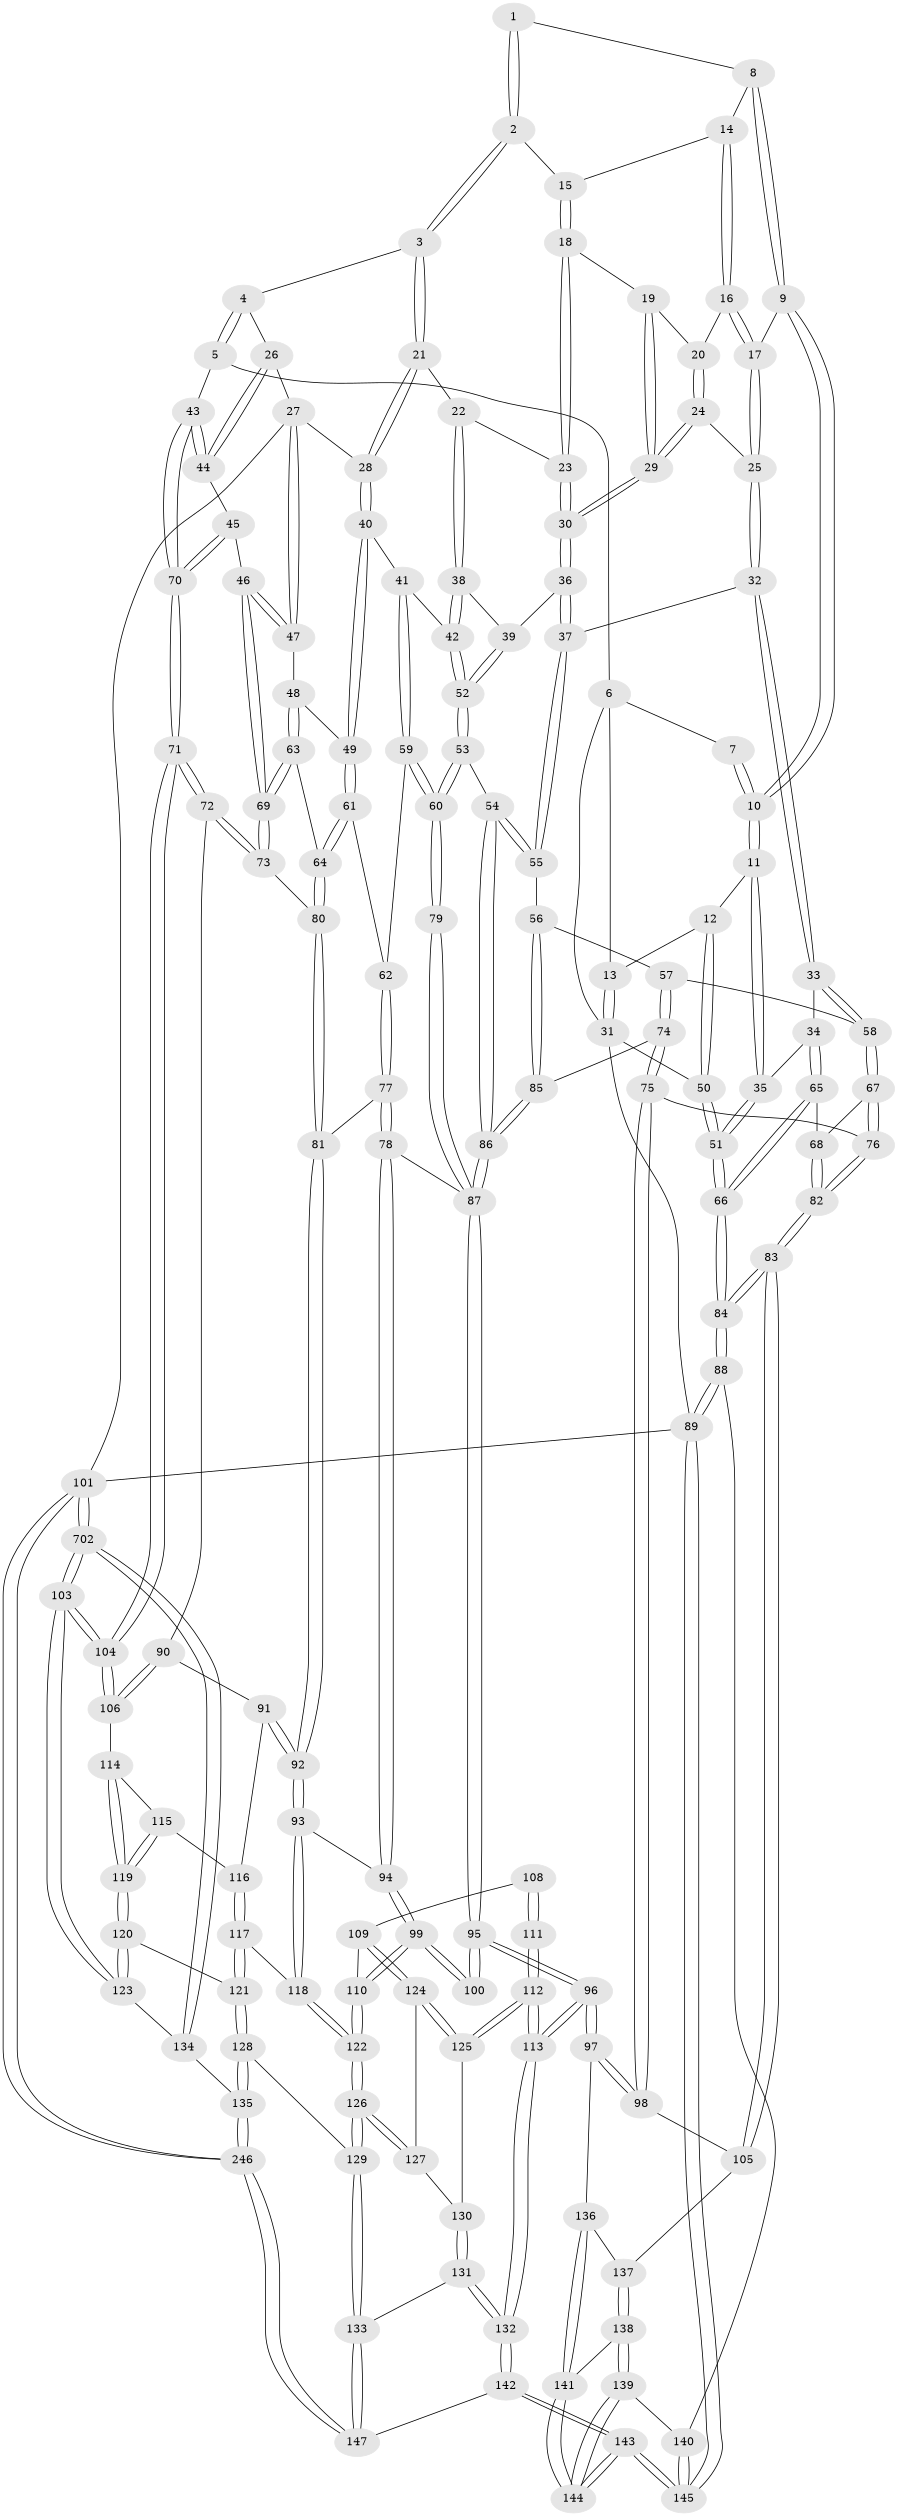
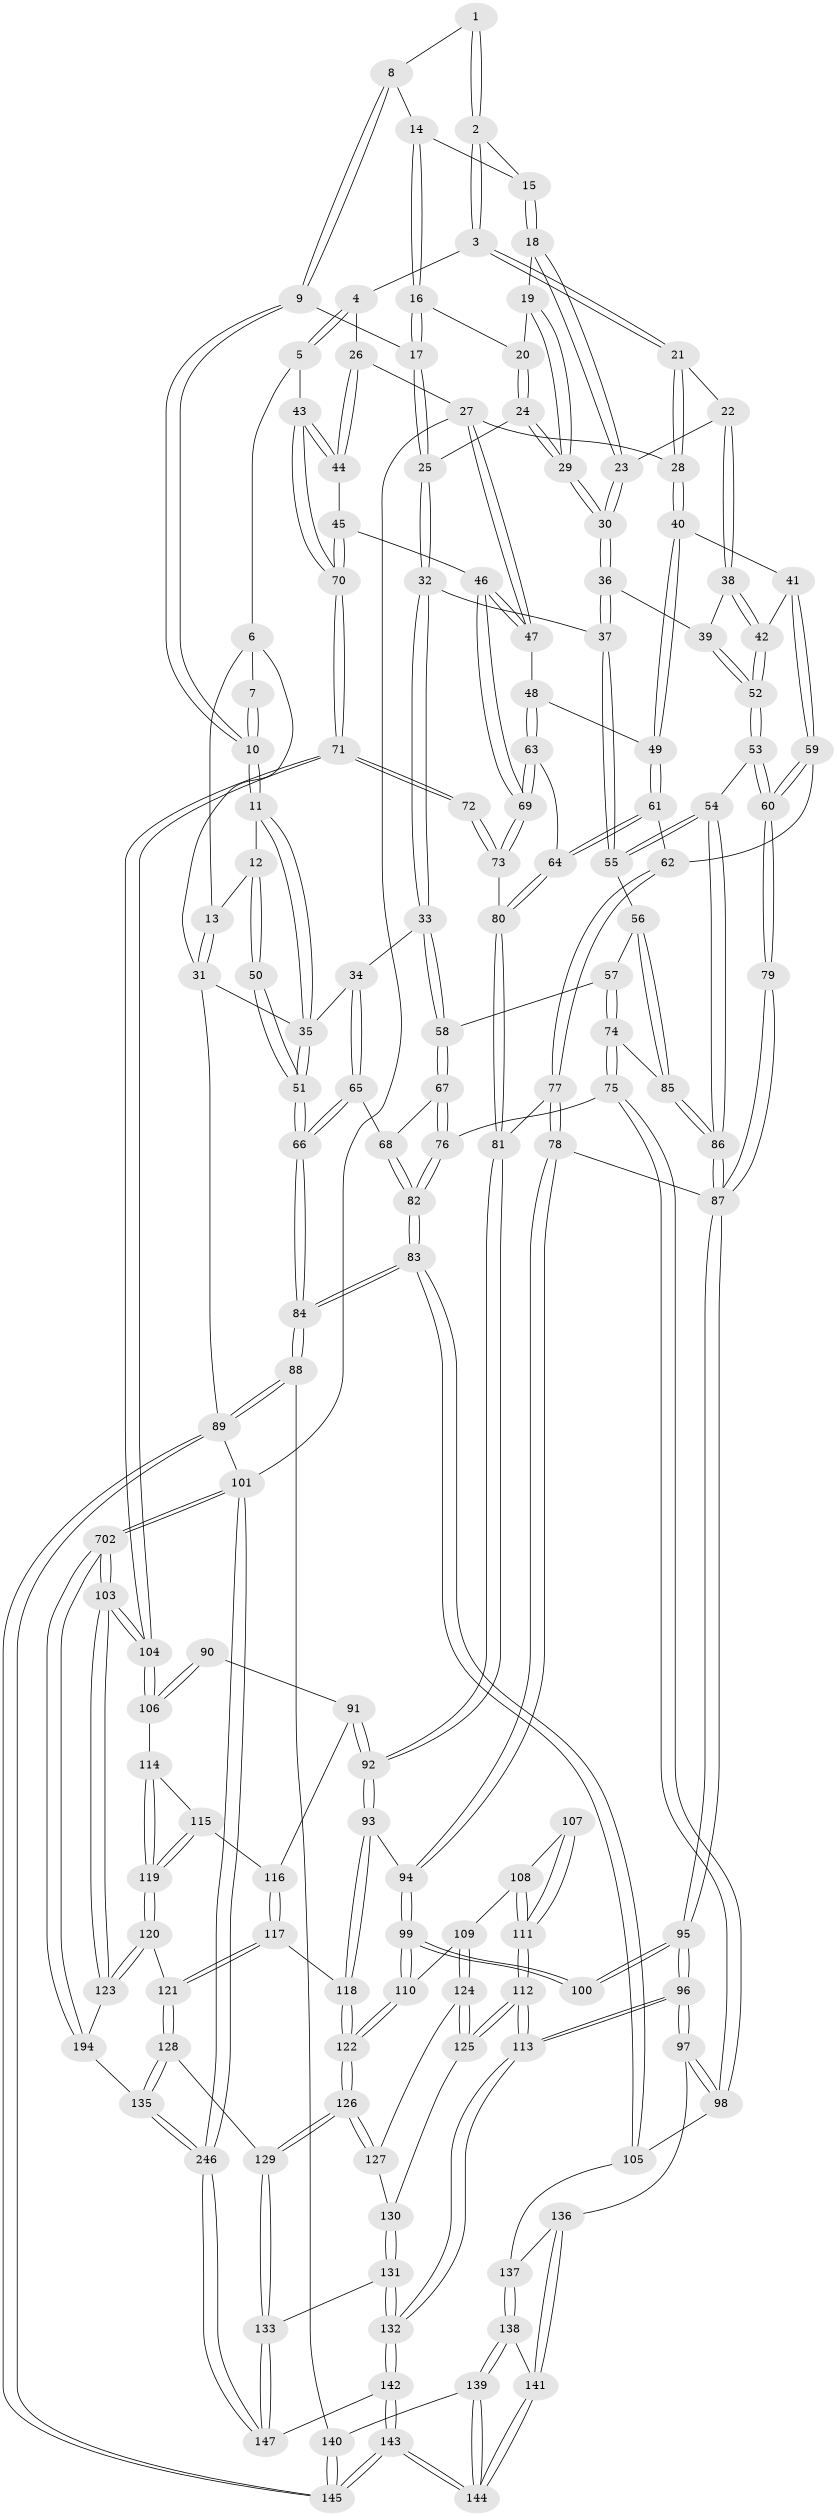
(656, 1061) -> (251, 1003)
(201, 1233) -> none
none -> (573, 1822)
(184, 2048) -> (84, 2048)
